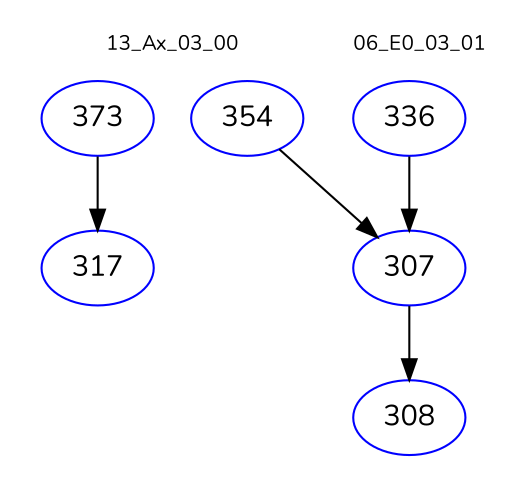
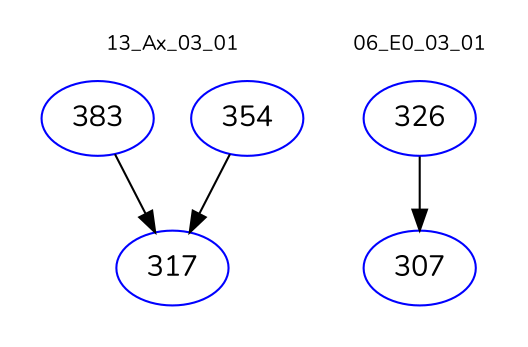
(172, 45) -> (172, 45)
(98, 118) -> (98, 118)
(409, 118) -> (420, 118)
(306, 173) -> (215, 184)
(409, 418) -> none
